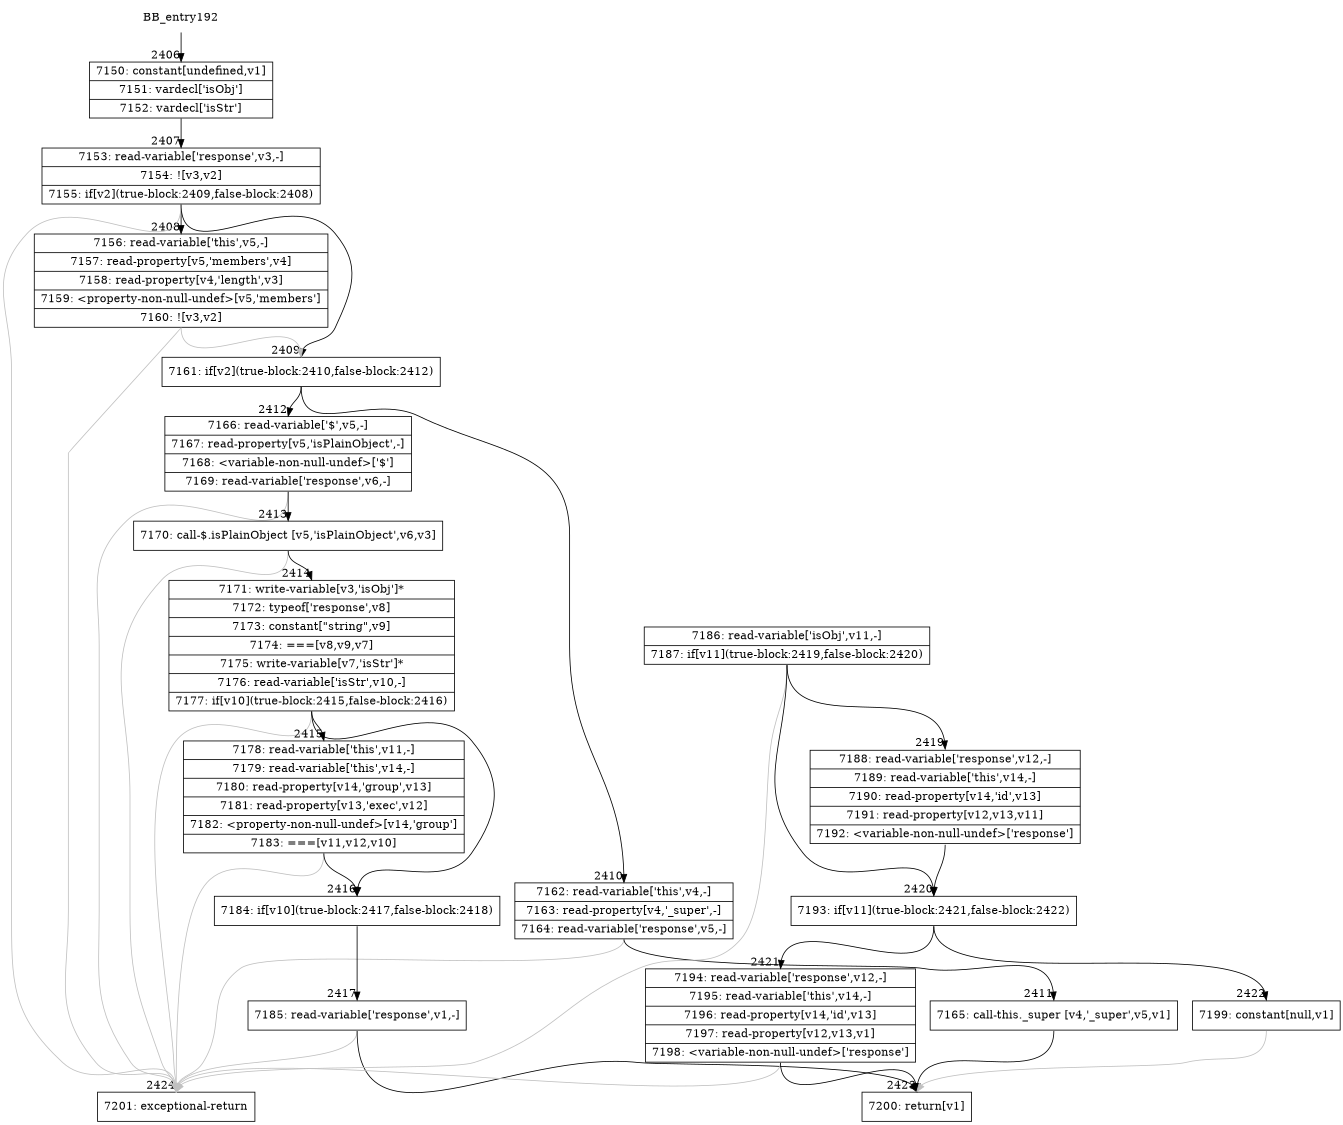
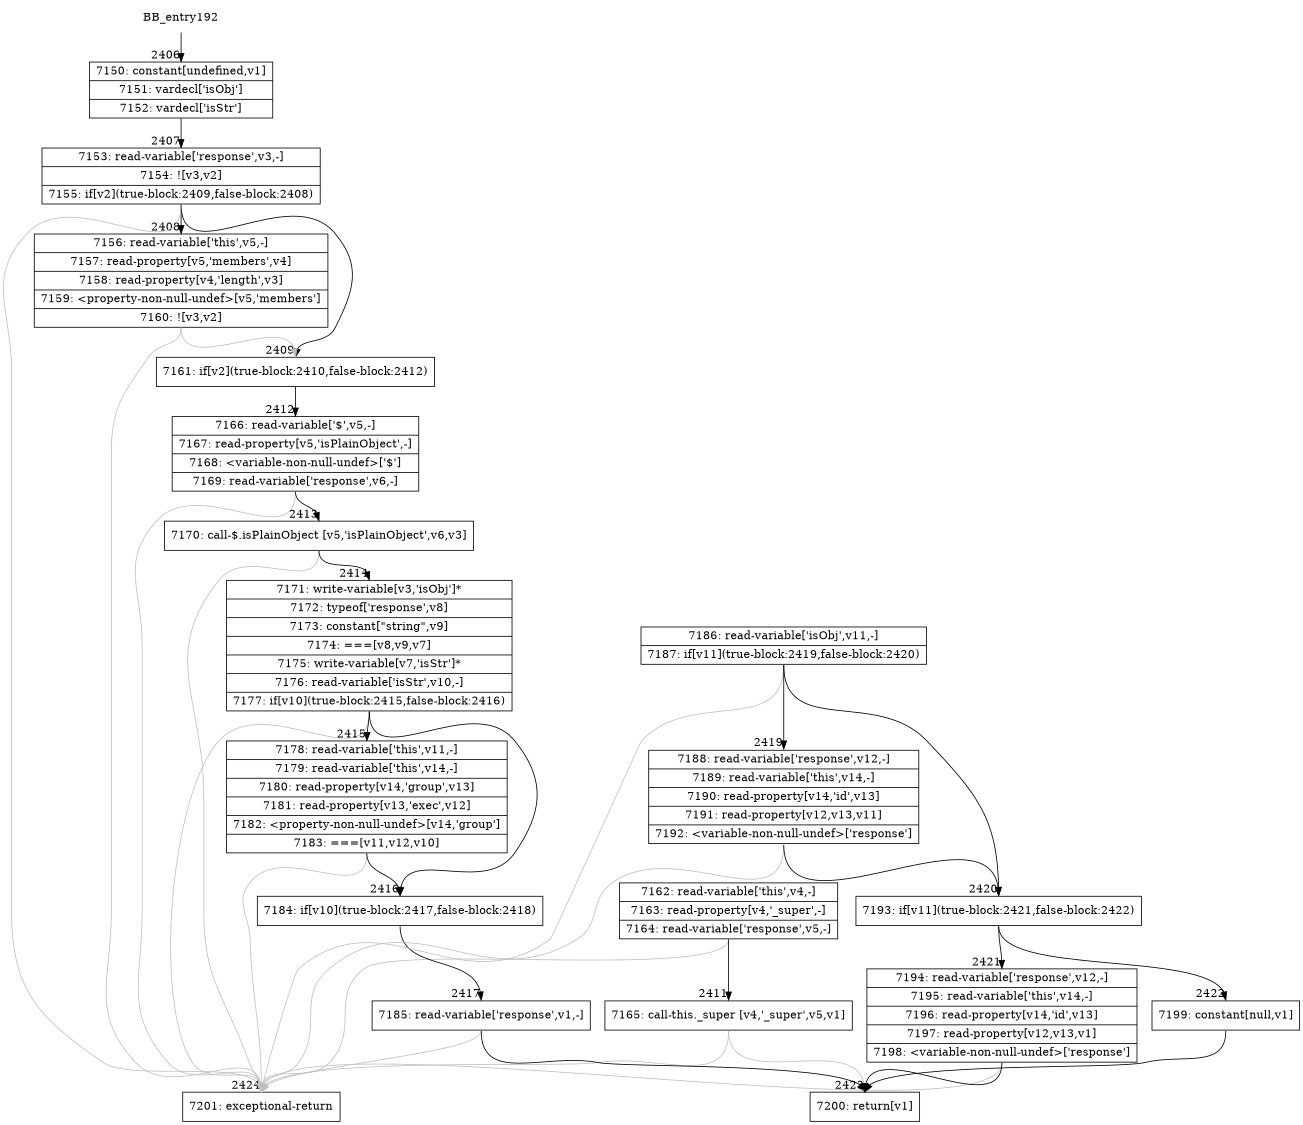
(570, 537) -> none
none -> (545, 954)
(989, 1062) -> (793, 1062)
none -> (507, 1064)
(1101, 1067) -> (1055, 1067)
